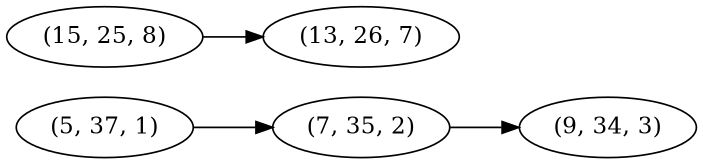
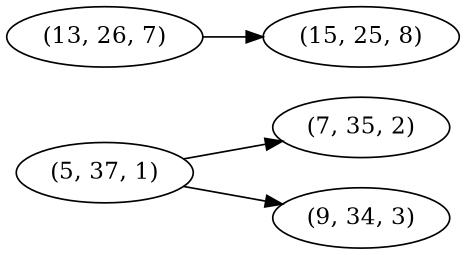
(225, 37) -> (225, 37)
(476, 127) -> (224, 194)
